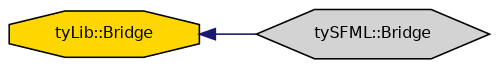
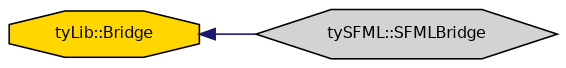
(373, 34) -> (407, 34)
